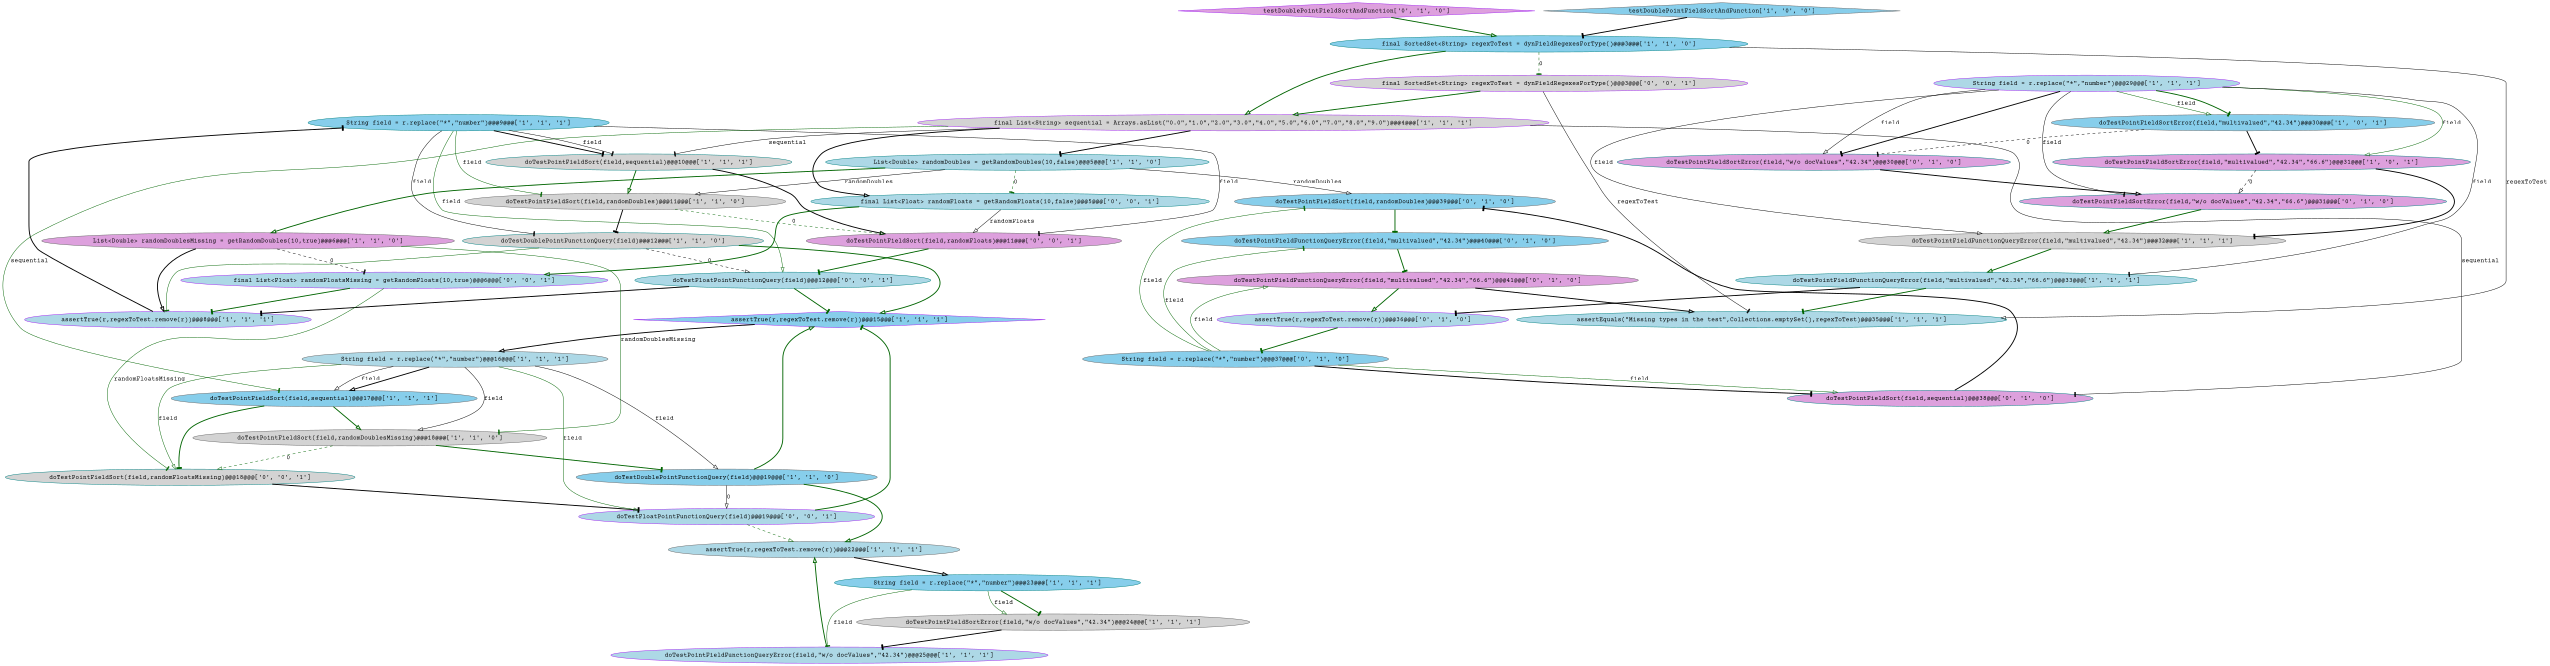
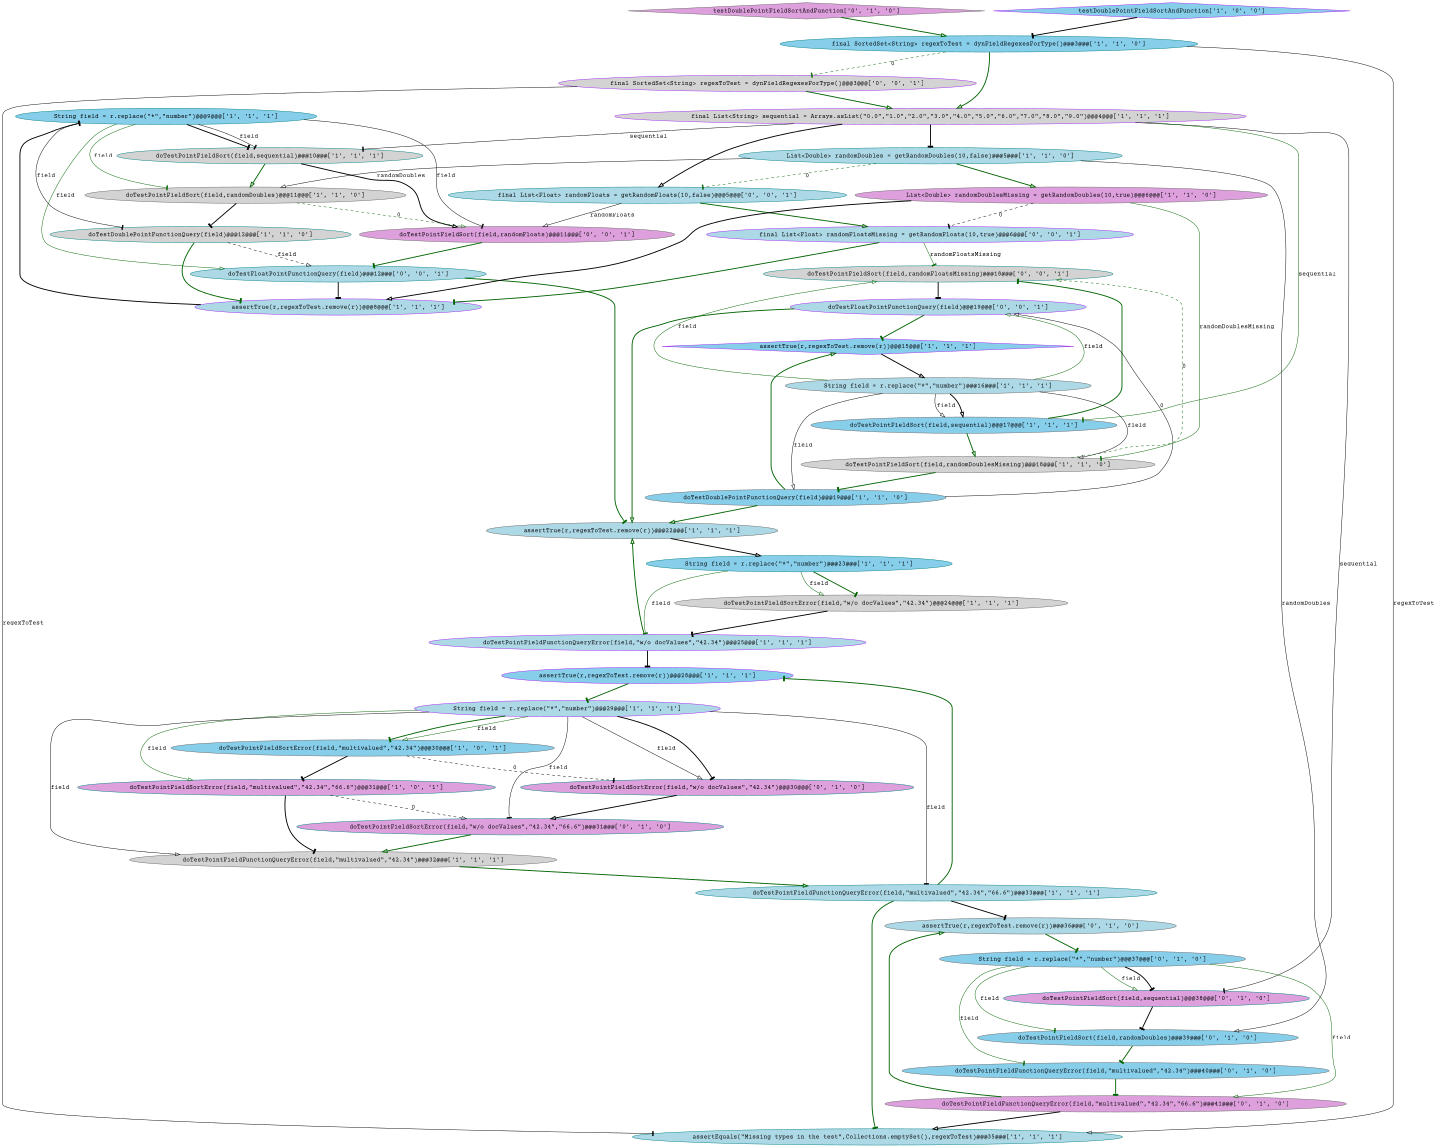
(1356, 11) -> (806, 11)
(1722, 11) -> (1172, 11)
(877, 257) -> none
(710, 261) -> (287, 254)
(348, 263) -> (191, 287)
(810, 300) -> (615, 337)
(1363, 320) -> (1031, 926)
(768, 532) -> (632, 345)
none -> (647, 676)
